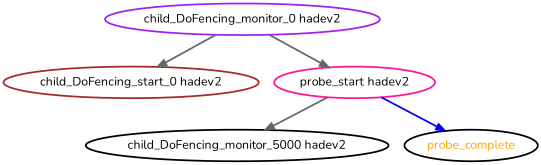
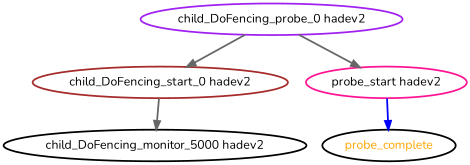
(242, 19) -> (272, 19)
(300, 112) -> (158, 110)
